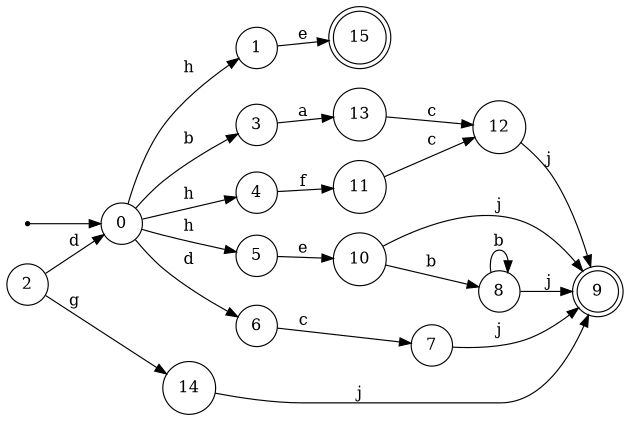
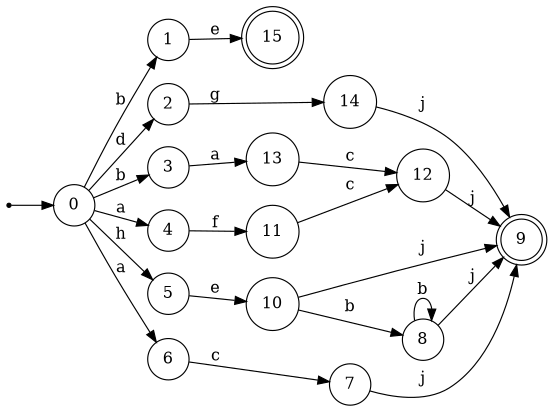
(189, 68) -> (121, 100)
(189, 194) -> (121, 208)
(70, 257) -> (117, 159)
(189, 260) -> (121, 268)
